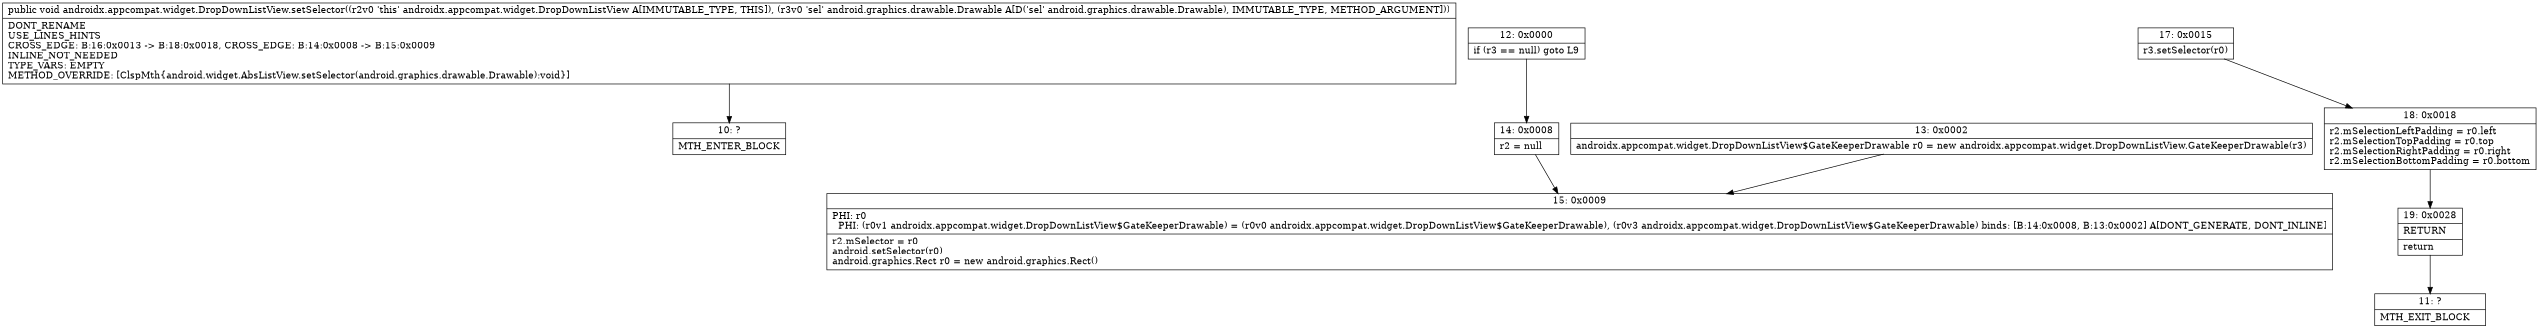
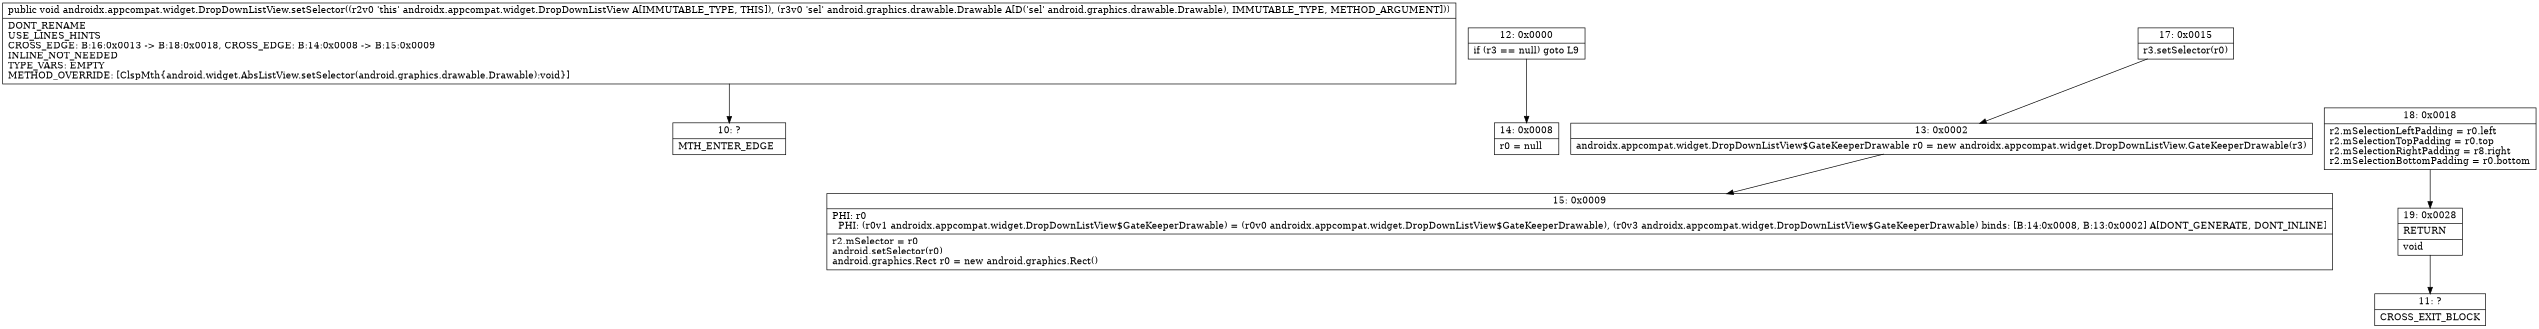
(2285, 82) -> (2067, 90)
(729, 146) -> (726, 146)
(1521, 146) -> (1521, 146)
(2421, 151) -> (2421, 151)
(1545, 171) -> none
(2419, 247) -> (2414, 247)
(2425, 317) -> (2430, 317)
